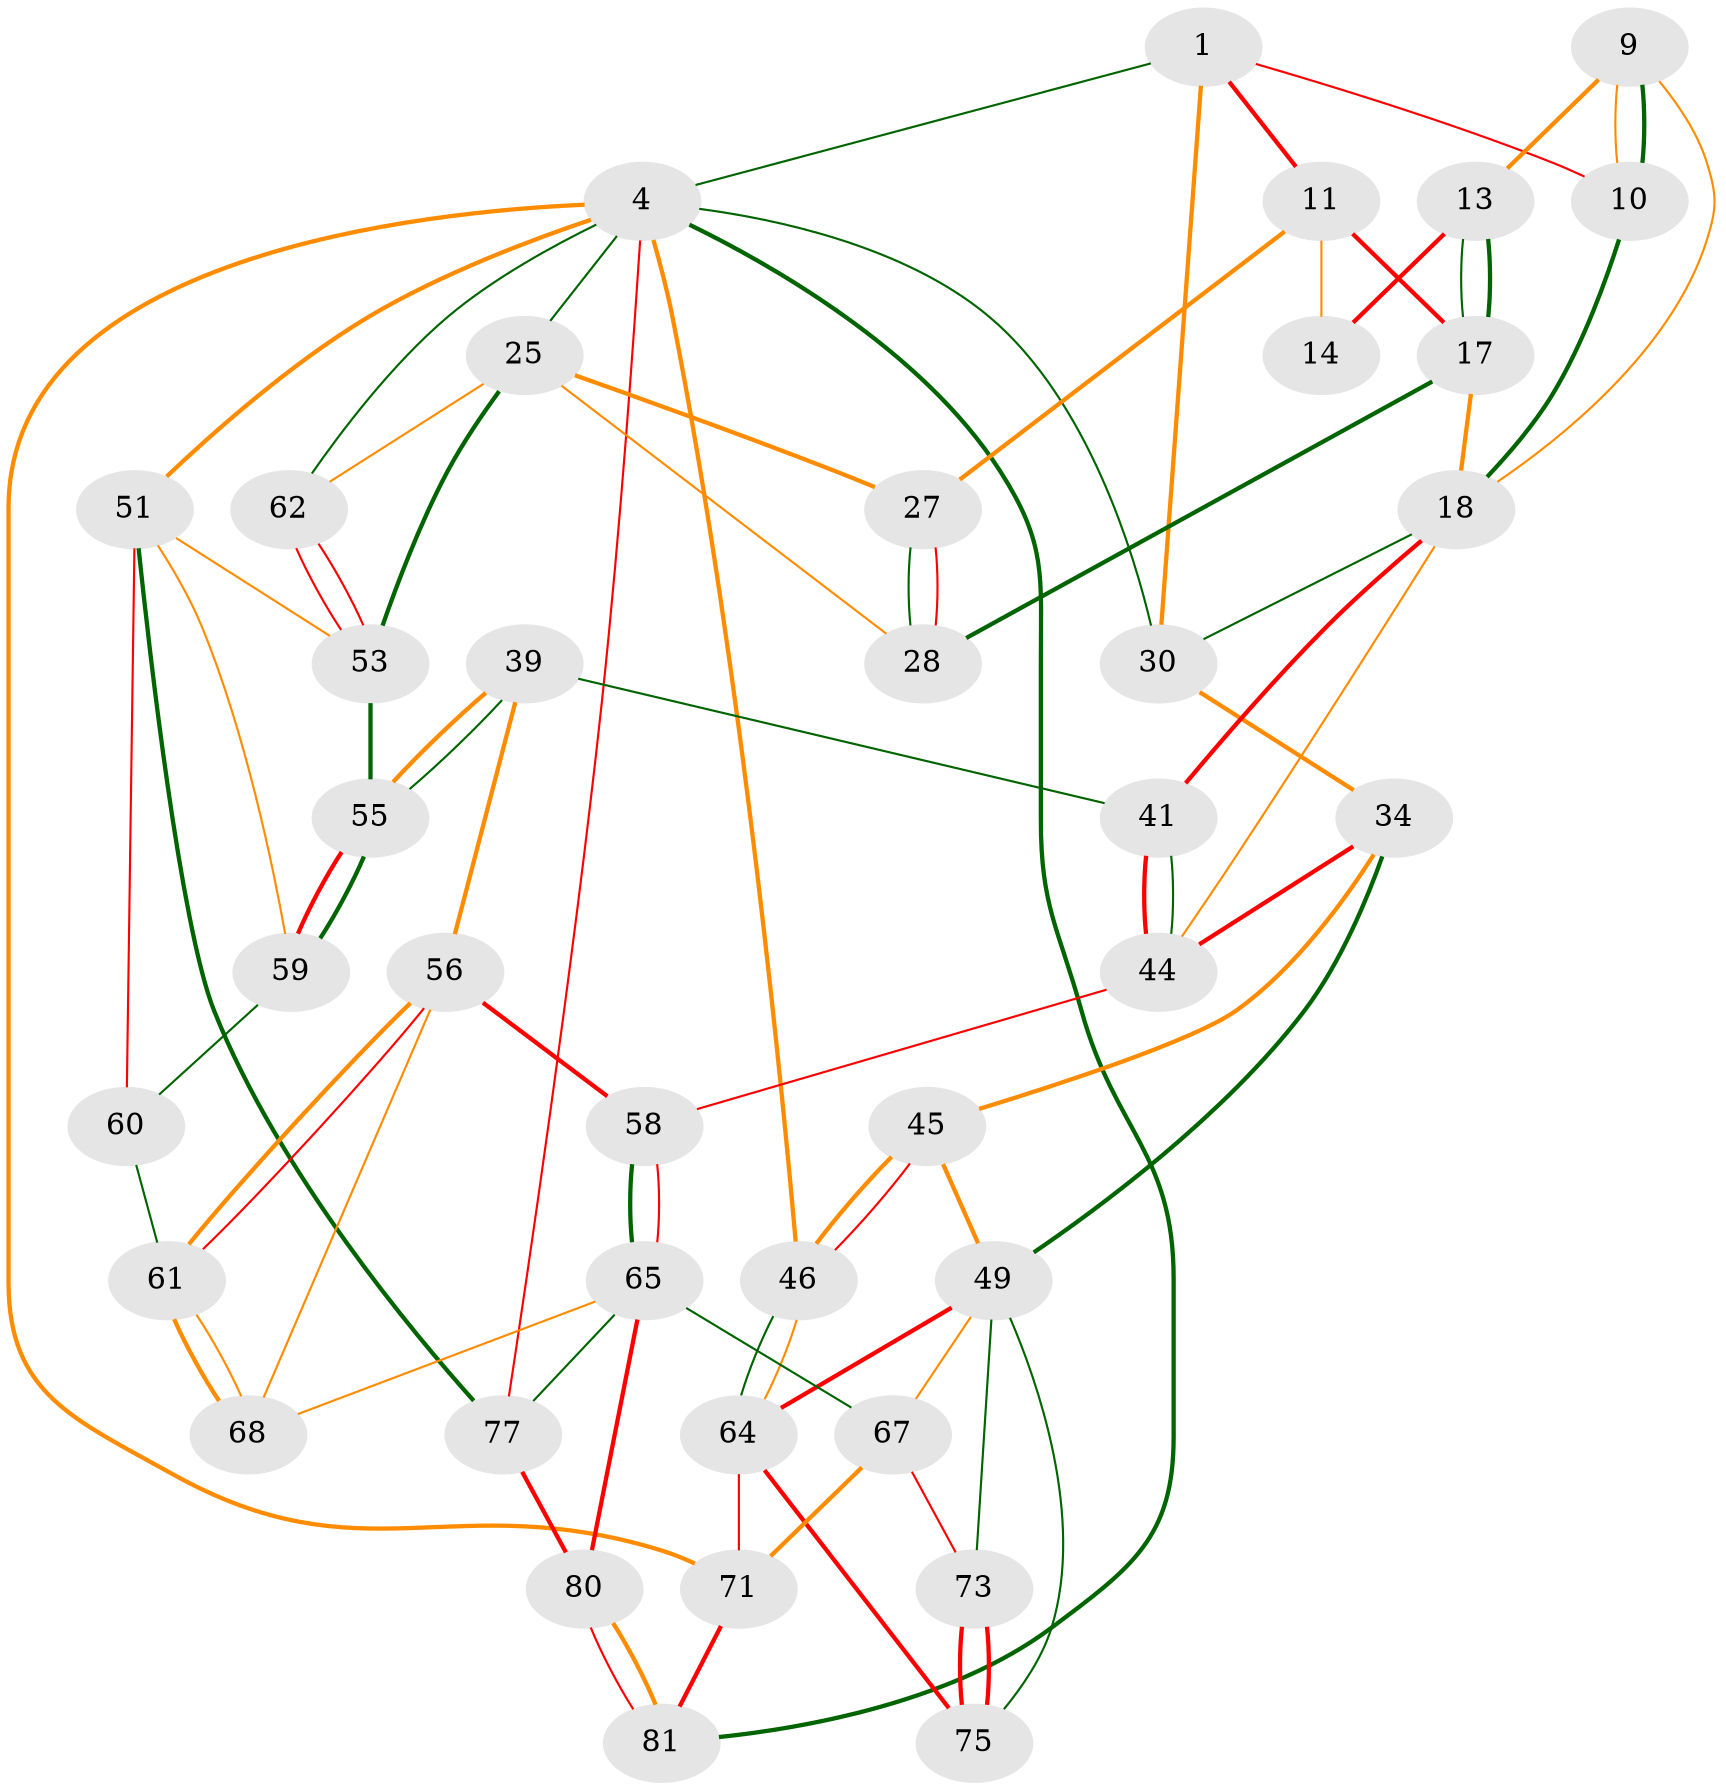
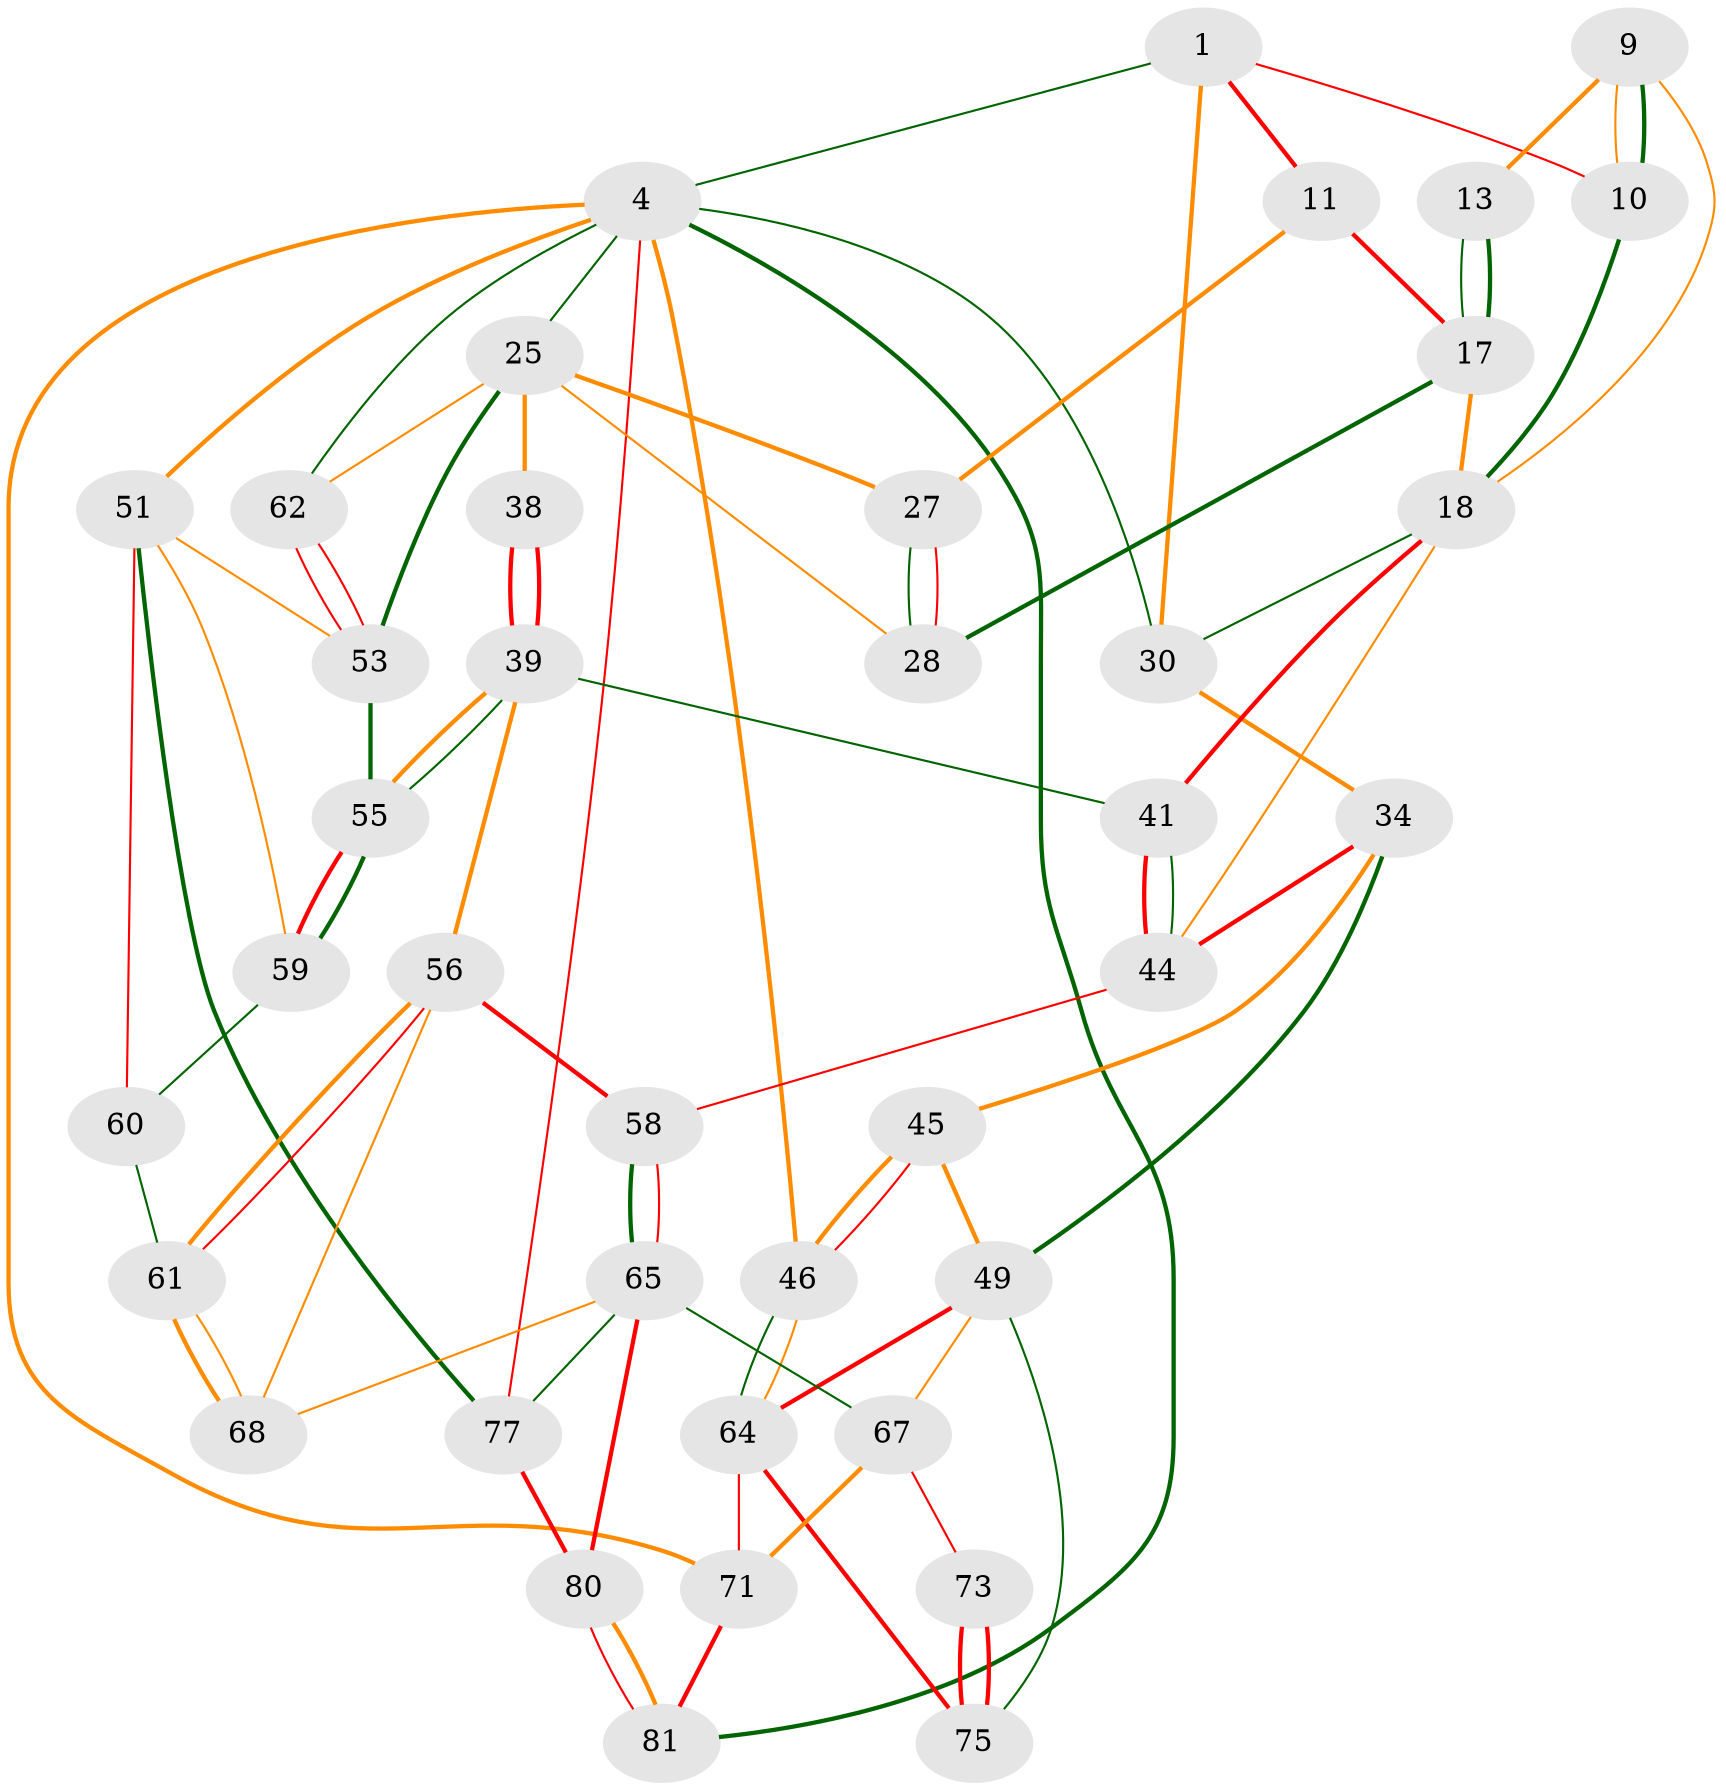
(1321, 356) -> none
none -> (525, 510)
(984, 1435) -> none
